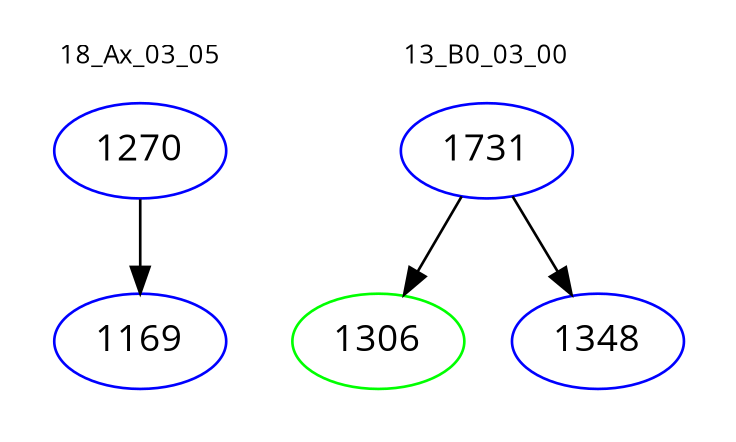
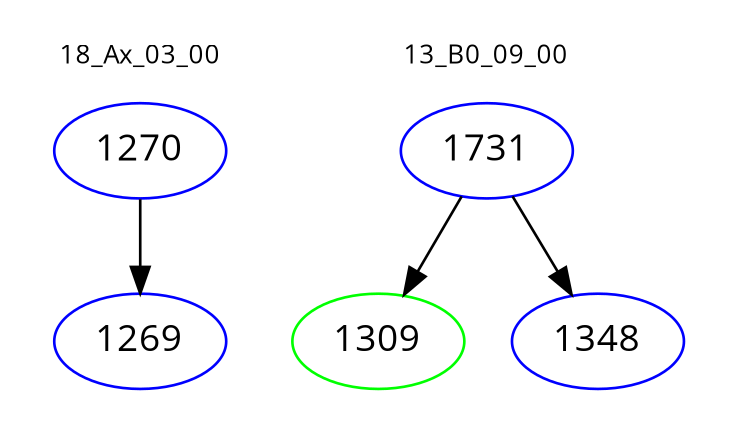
(140, 57) -> (140, 57)
(487, 57) -> (487, 57)
(140, 341) -> (140, 341)
(378, 341) -> (378, 341)
